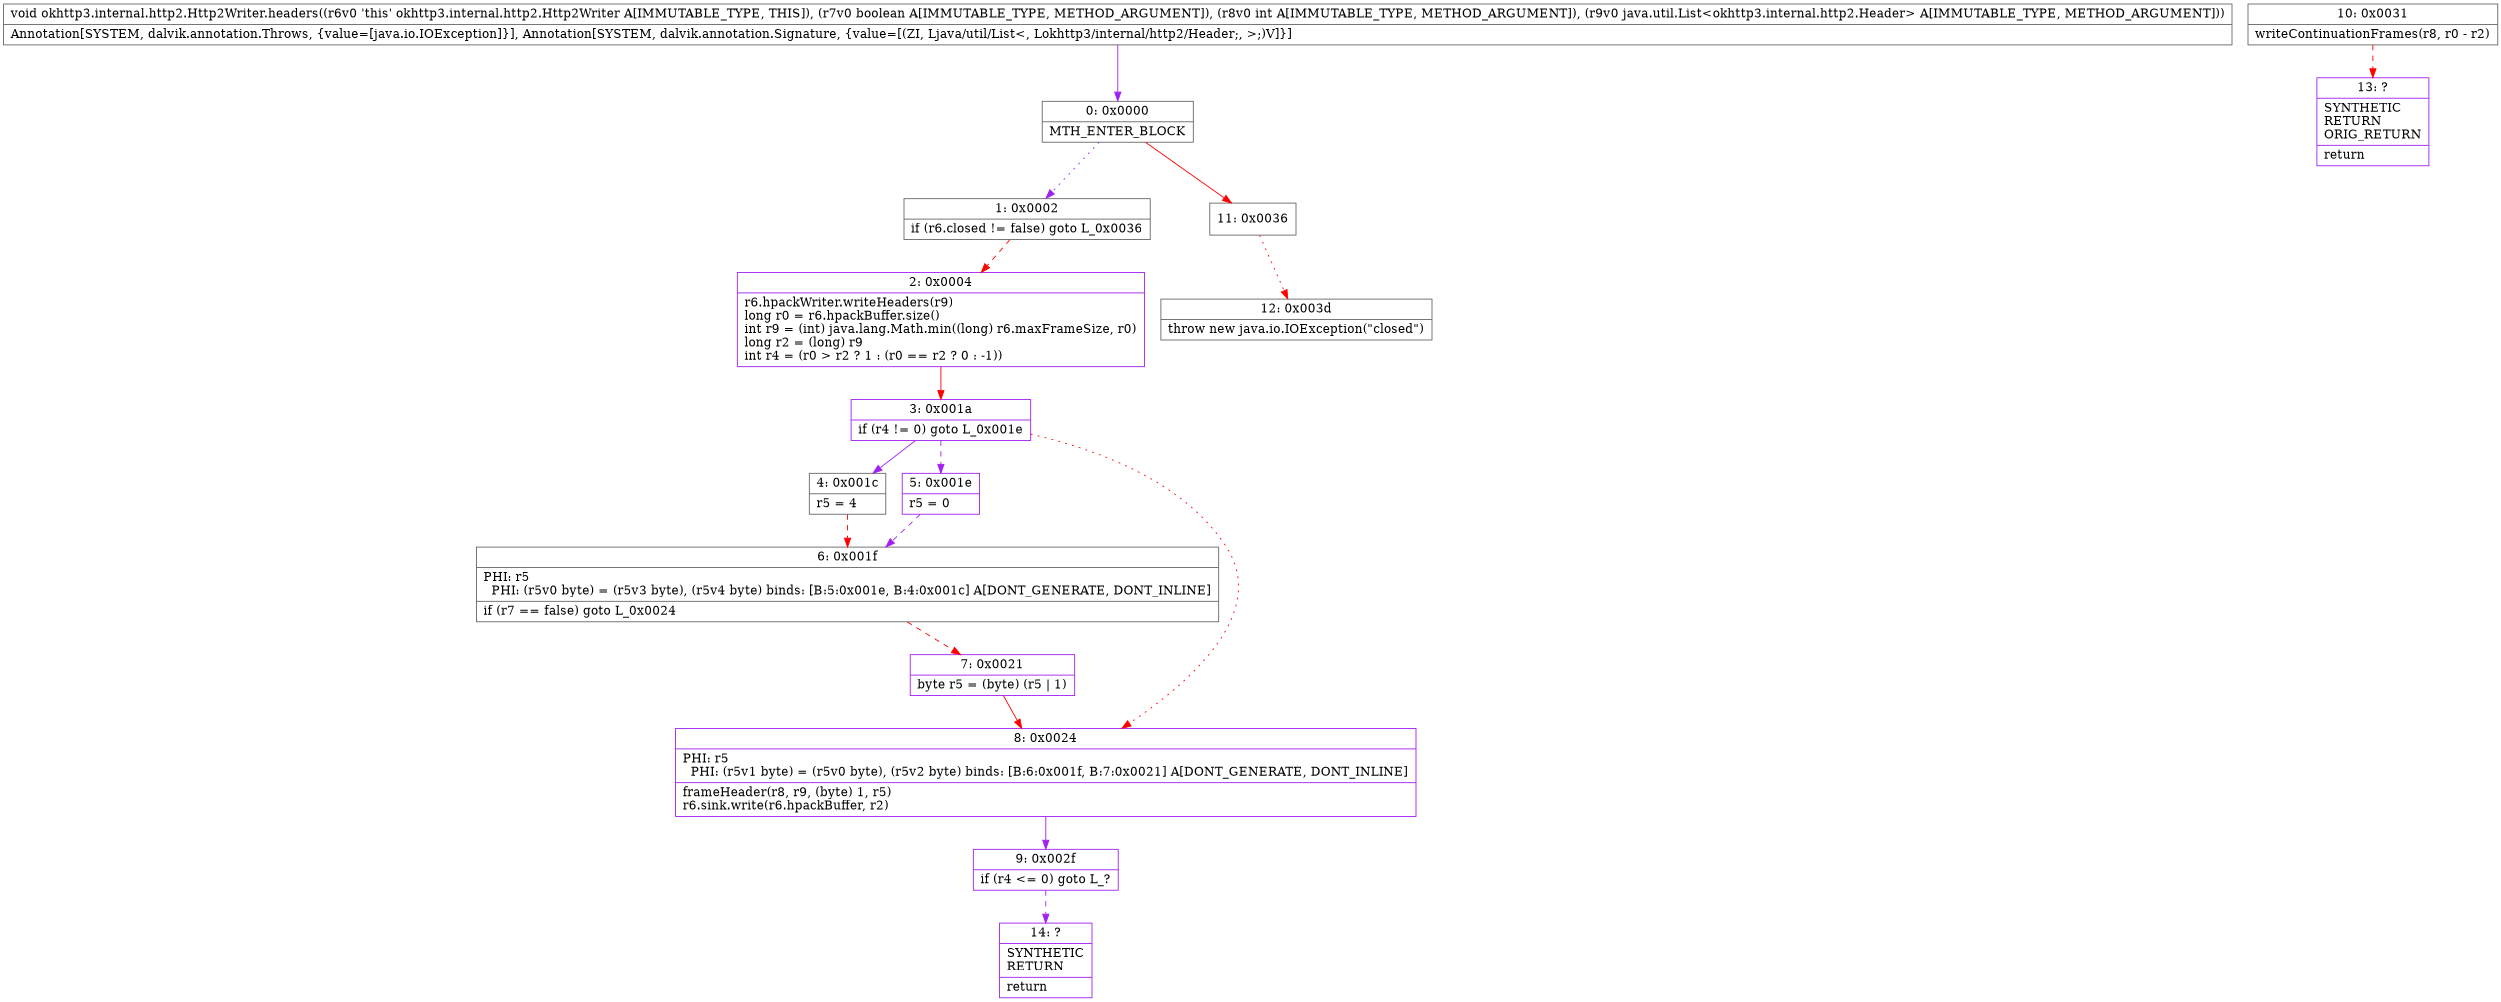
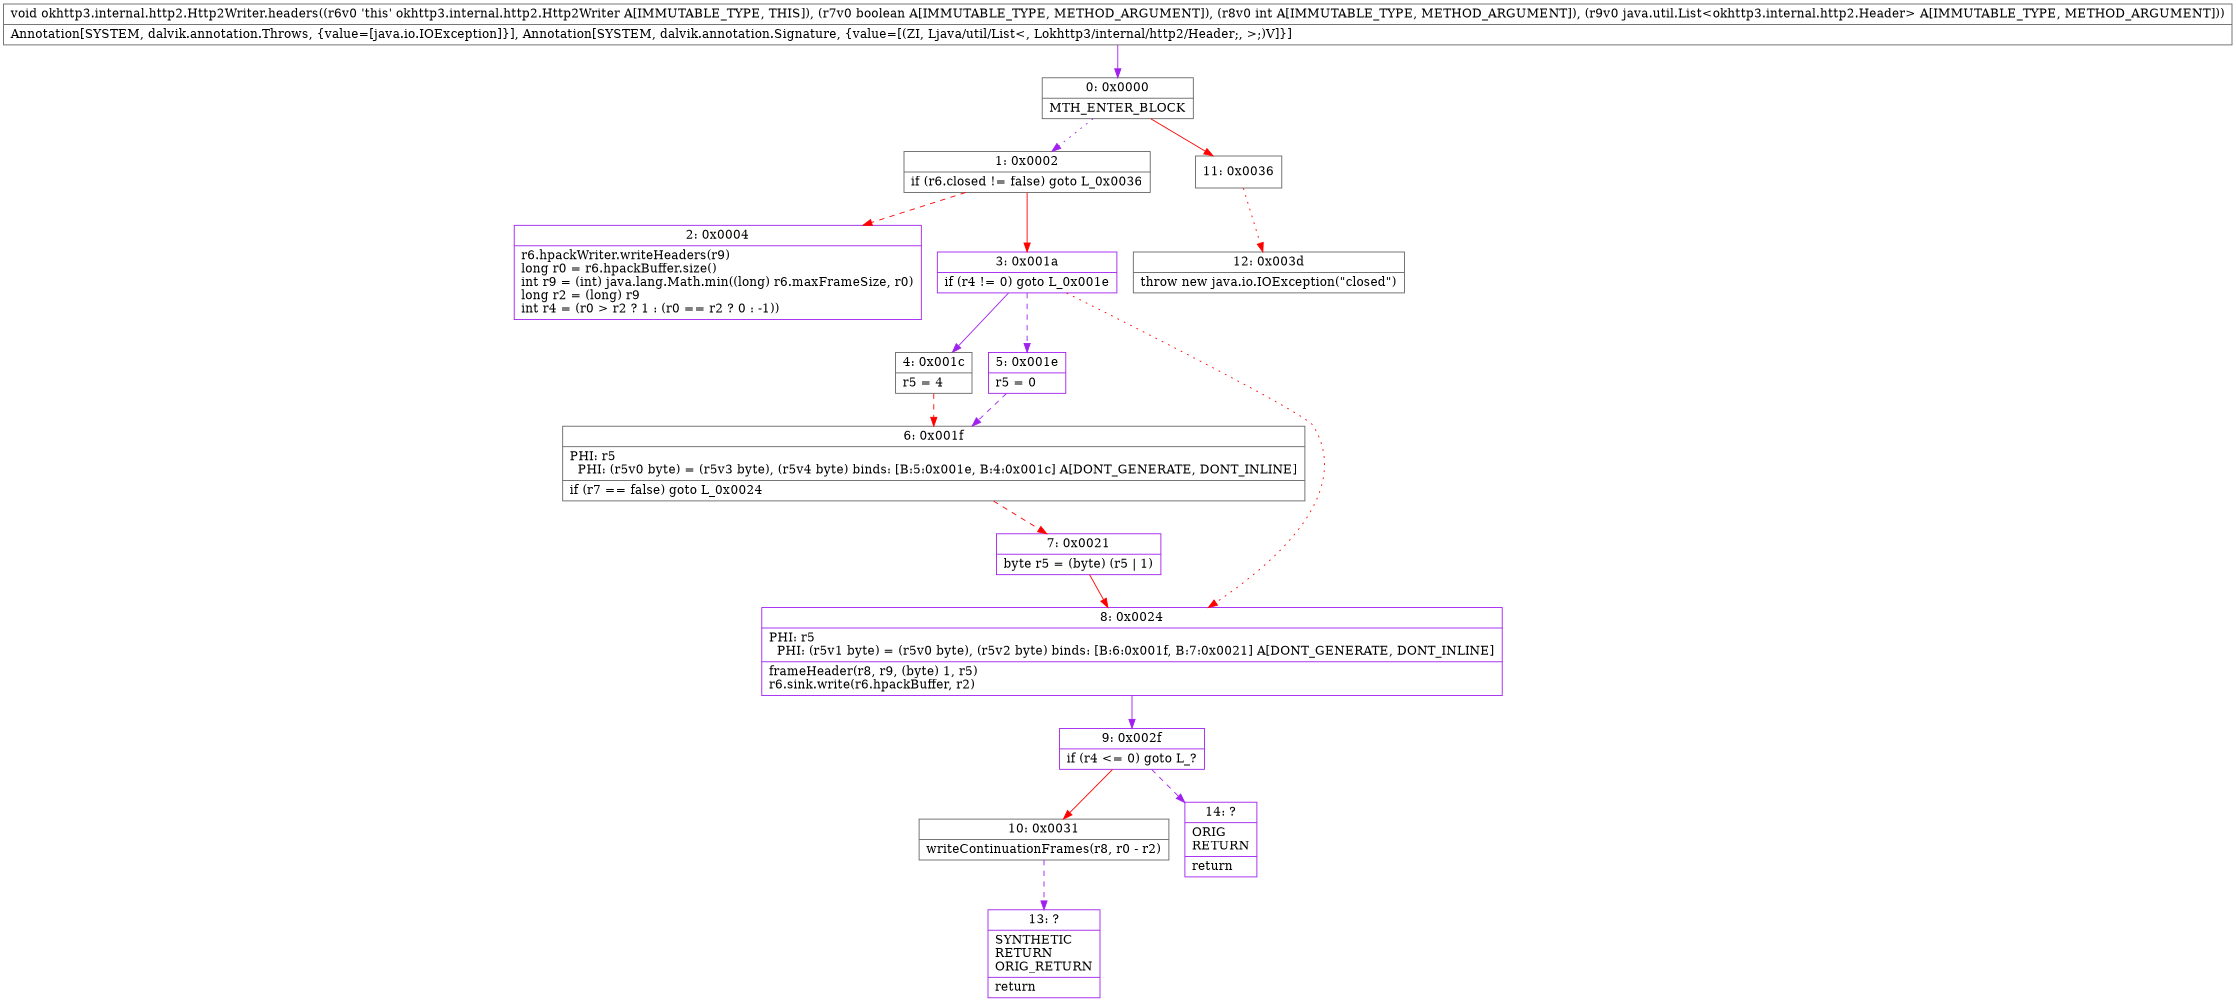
(2373, 57) -> (1044, 880)
(941, 379) -> (1027, 218)
none -> (1091, 791)
(1046, 953) -> (1209, 832)
